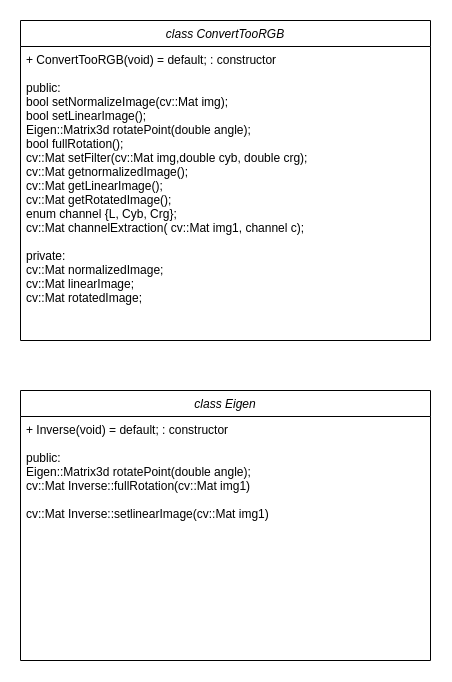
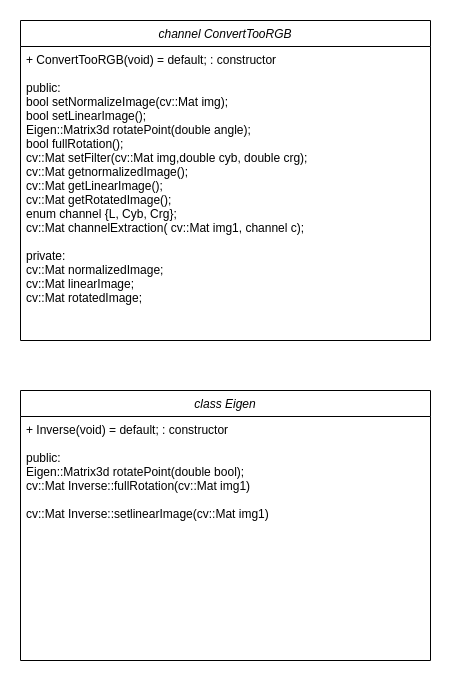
(225, 34) -> (225, 34)
(146, 430) -> (146, 430)
